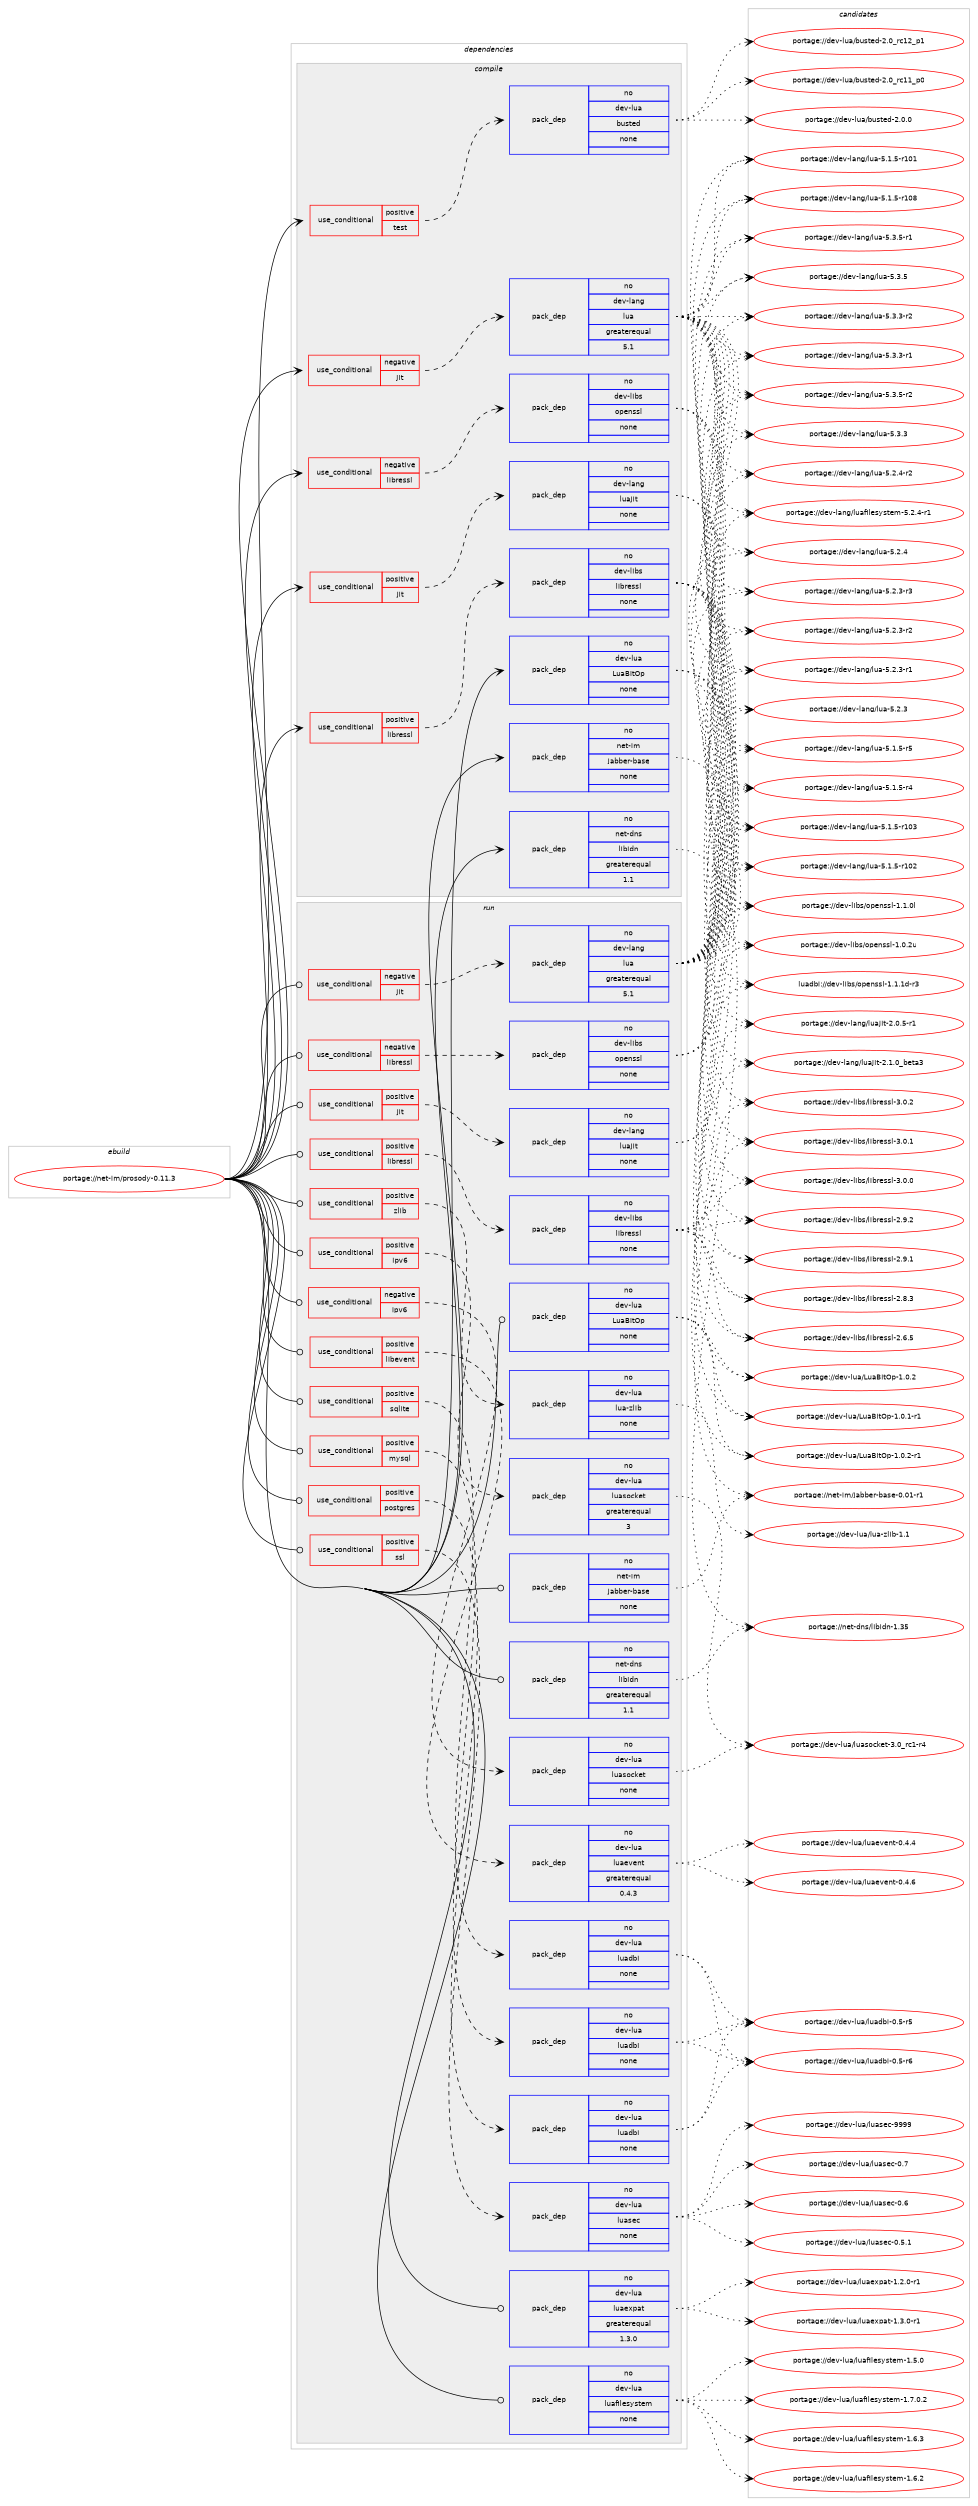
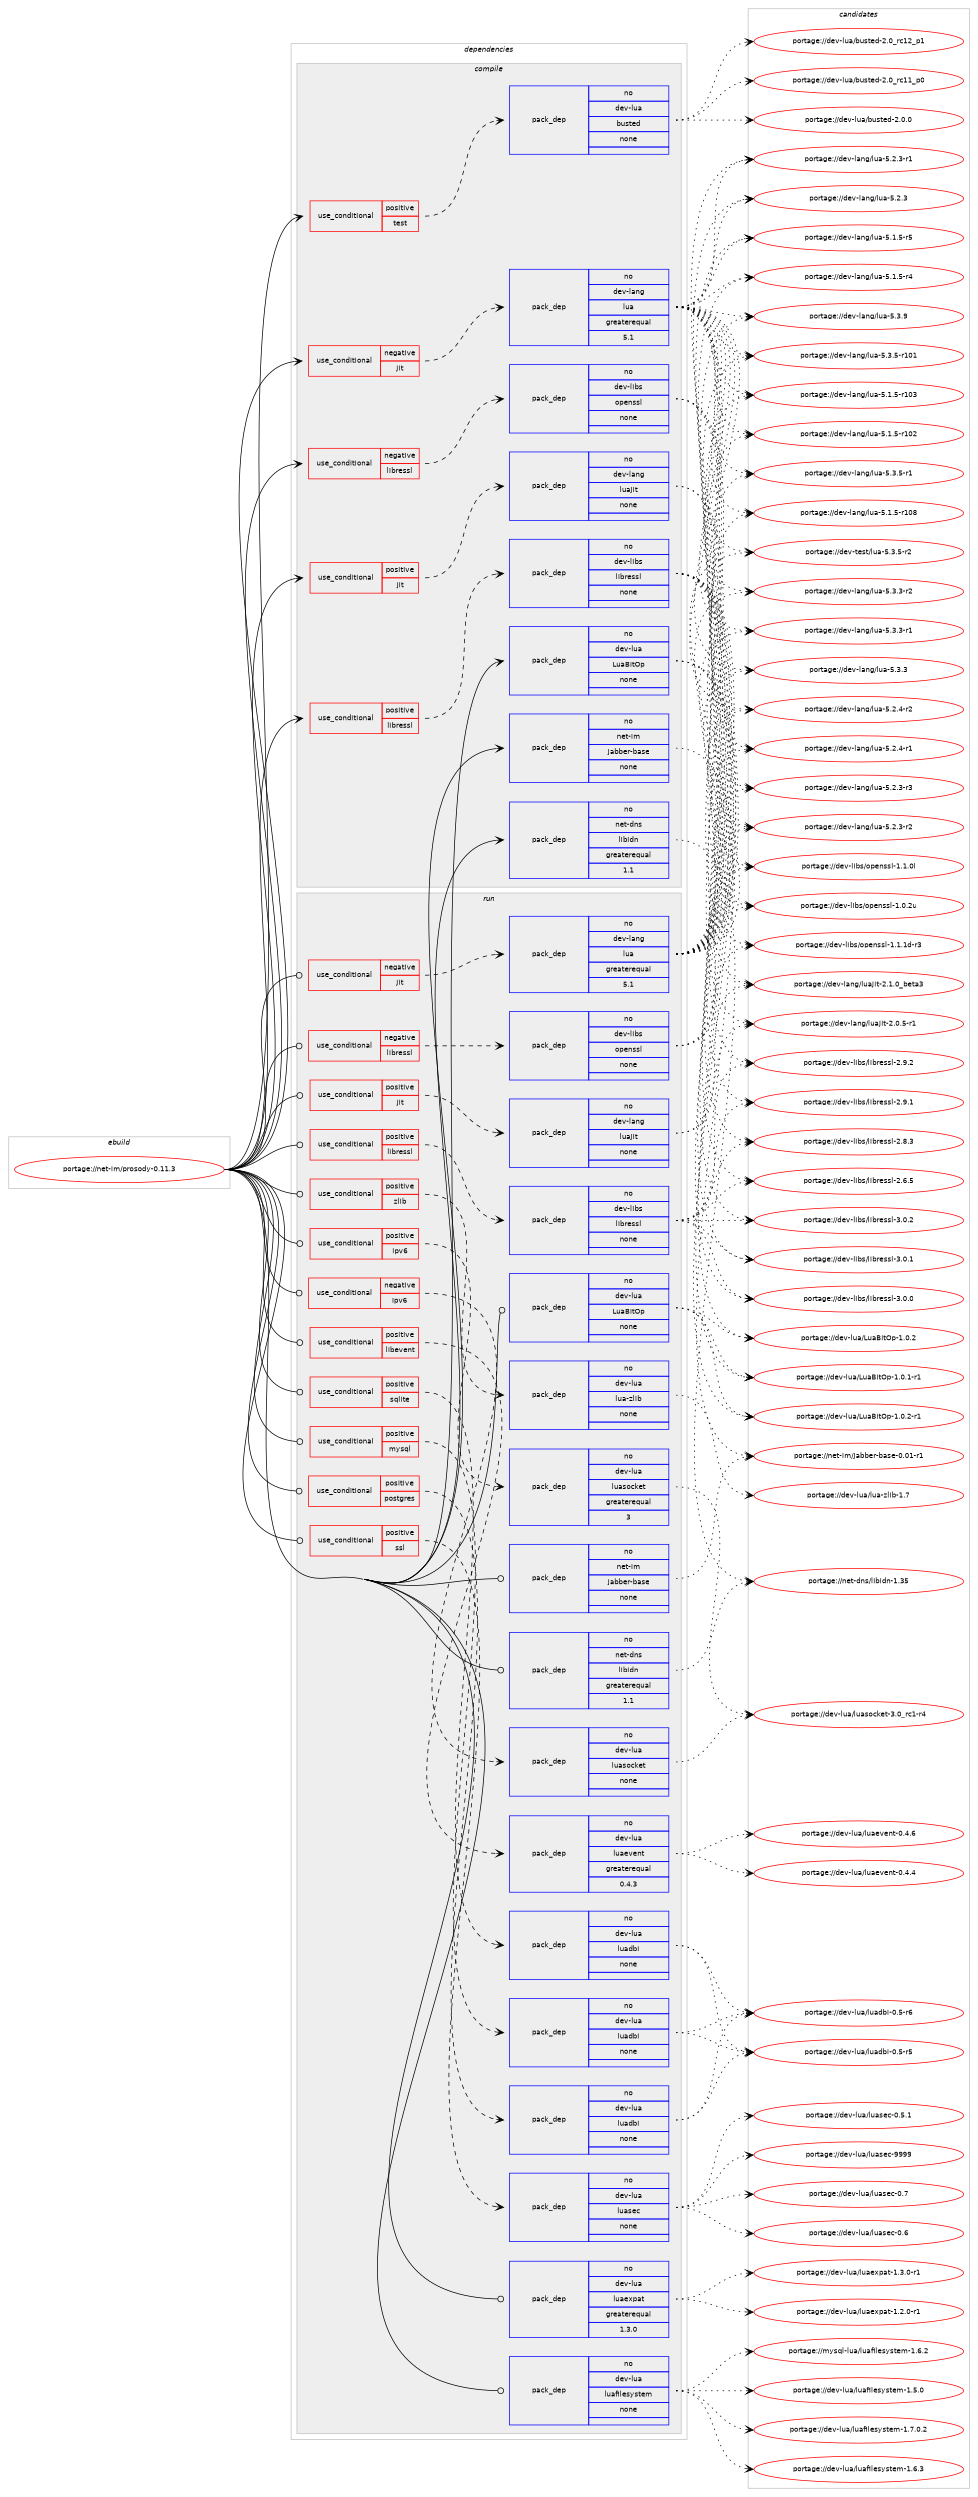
(859, 159) -> (859, 356)
(859, 277) -> (859, 317)
(859, 395) -> (859, 552)
(859, 513) -> (859, 749)
(859, 552) -> none
(859, 985) -> (859, 945)
(859, 1535) -> (859, 1496)
(859, 2479) -> (859, 2351)
